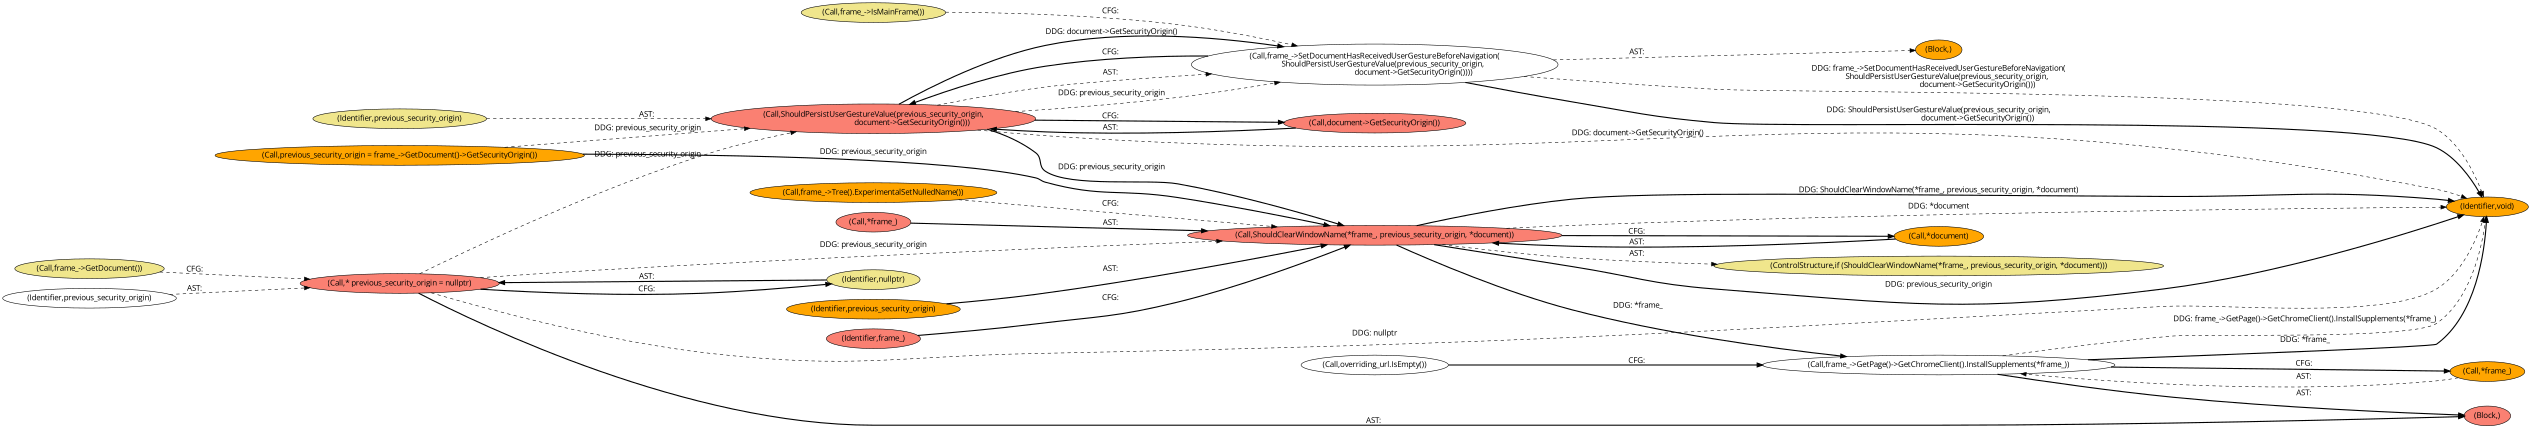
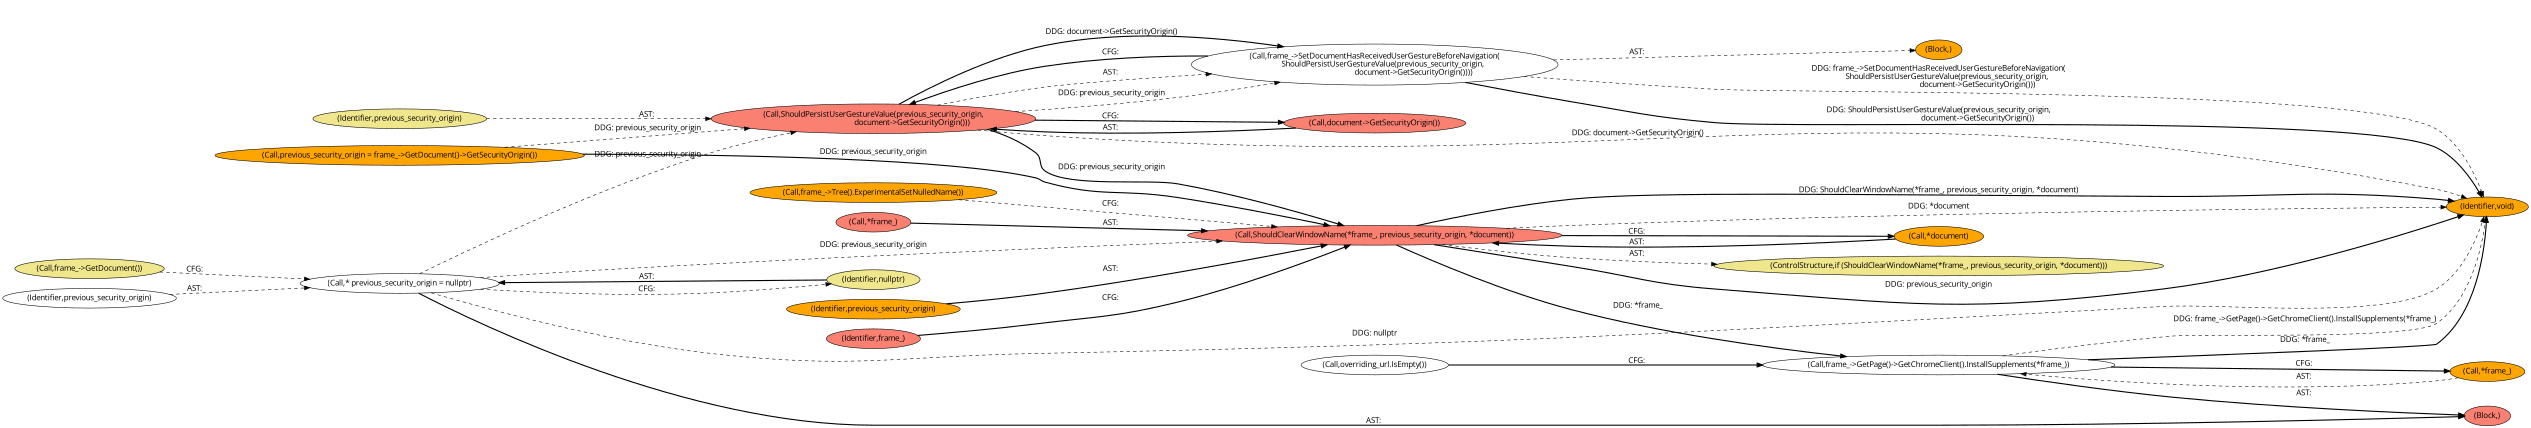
(873, 13) -> none
(400, 283) -> (400, 283)
(653, 294) -> (653, 294)
